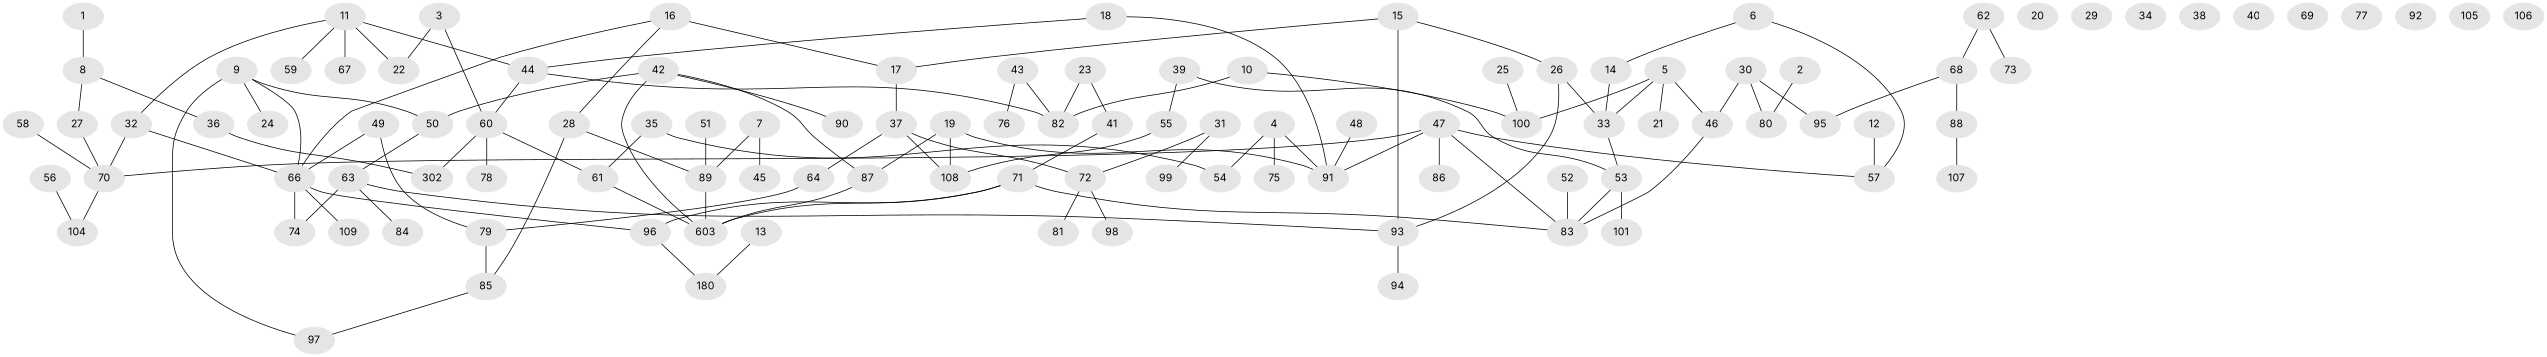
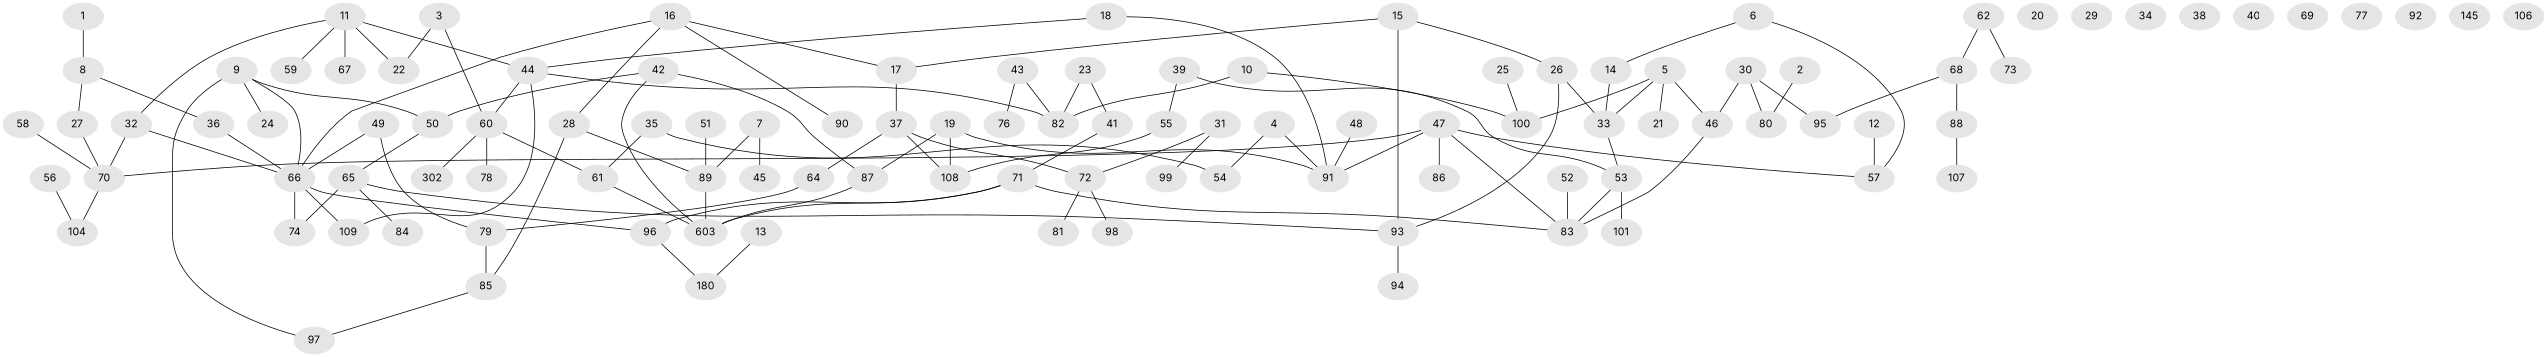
(2470, 16) -> (2470, 16)
(778, 101) -> (756, 70)
(320, 156) -> (254, 152)
(349, 178) -> (349, 178)
(1274, 178) -> none
none -> (490, 209)
